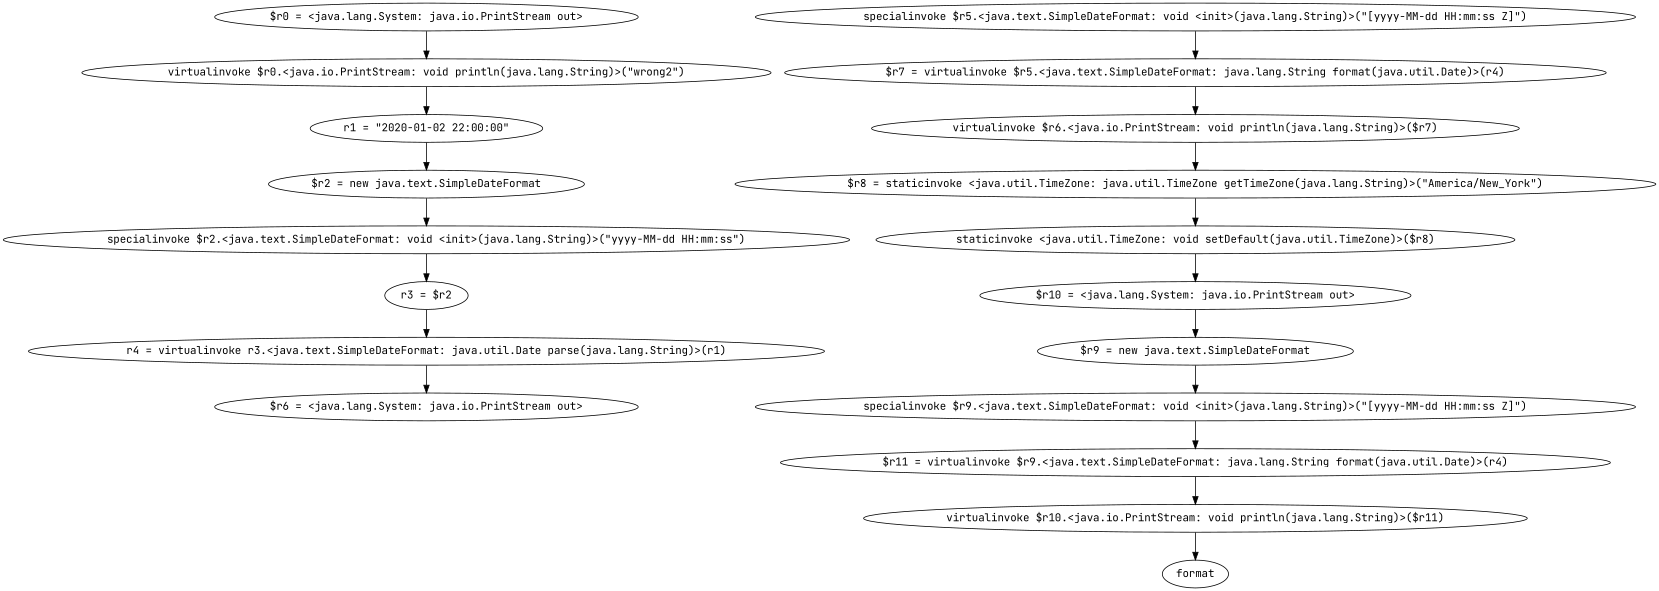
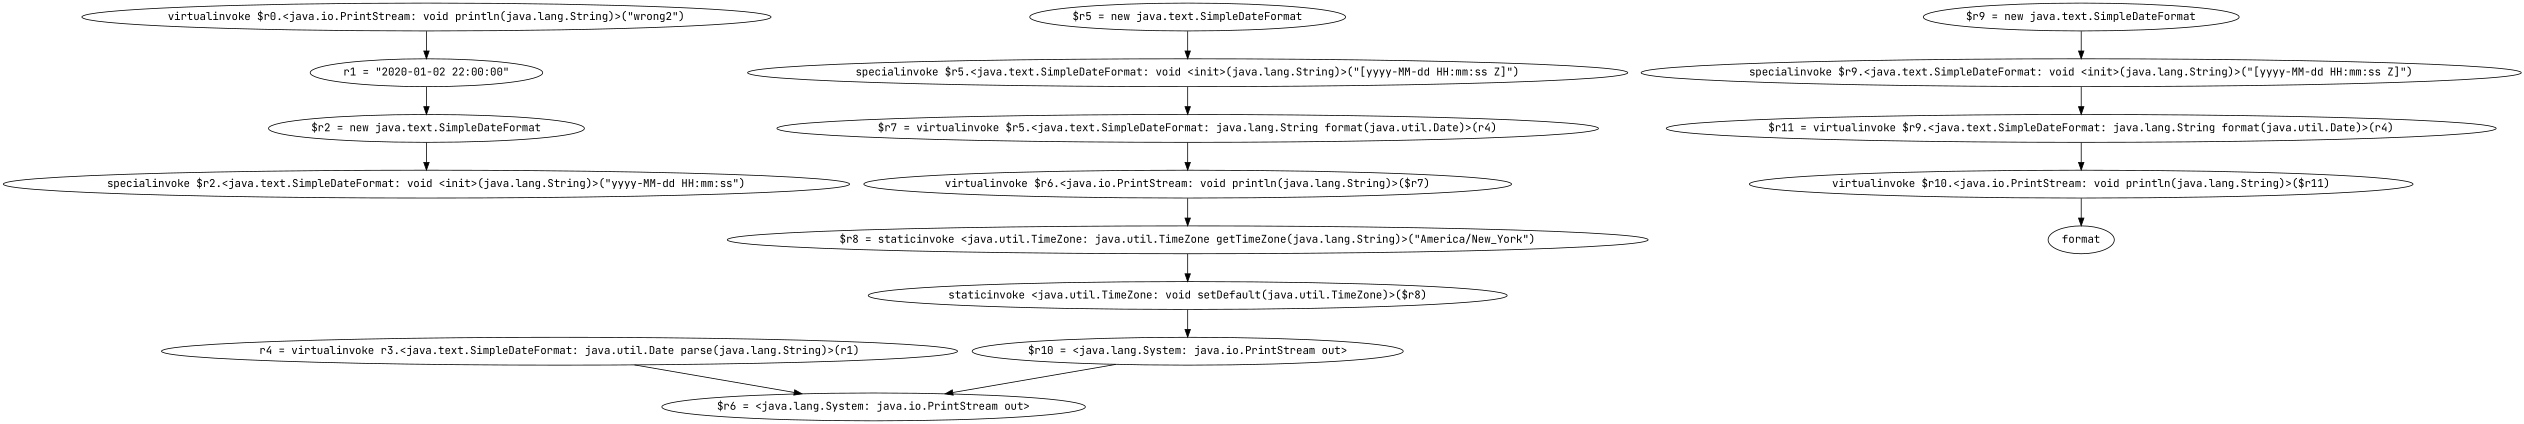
(426, 17) -> none
none -> (1188, 17)
(426, 296) -> none
(1195, 320) -> (1034, 378)
